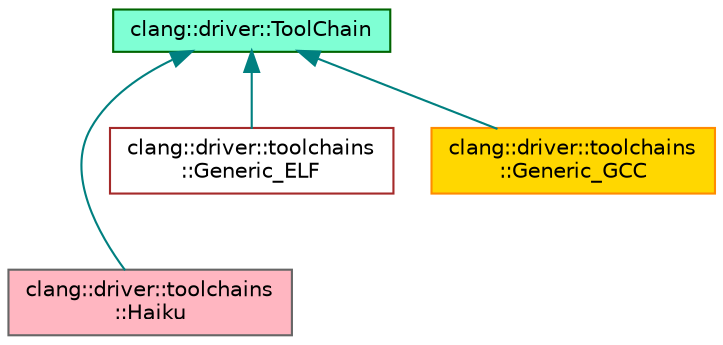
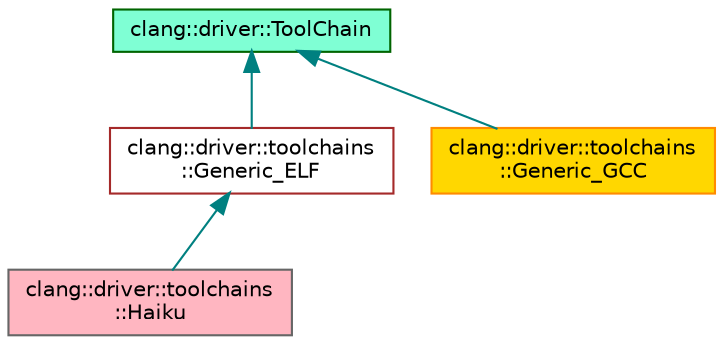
(83, 150) -> (194, 240)
